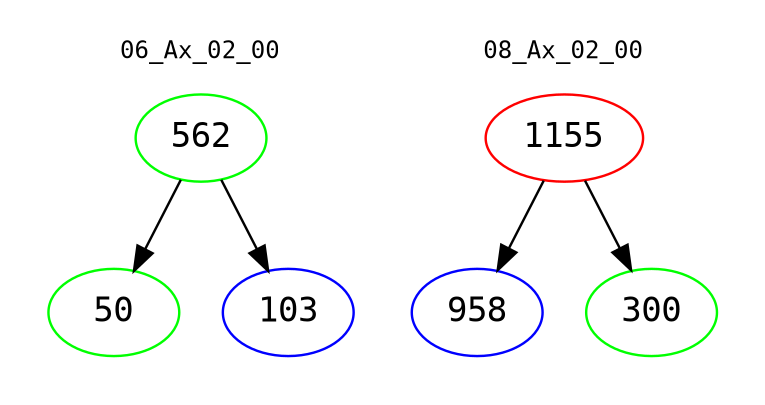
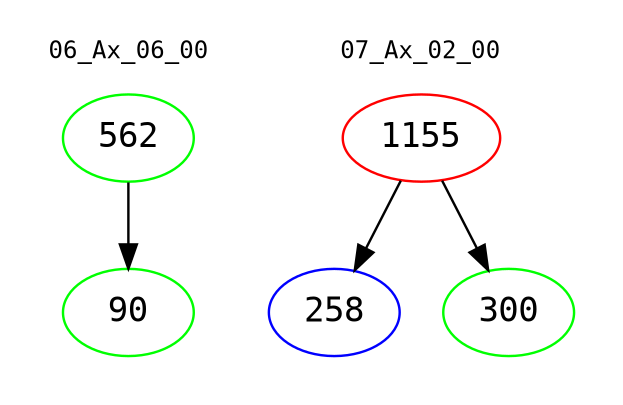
(201, 52) -> (130, 52)
(564, 52) -> (421, 52)
(114, 312) -> (128, 312)
(288, 312) -> none
(477, 312) -> (334, 312)
